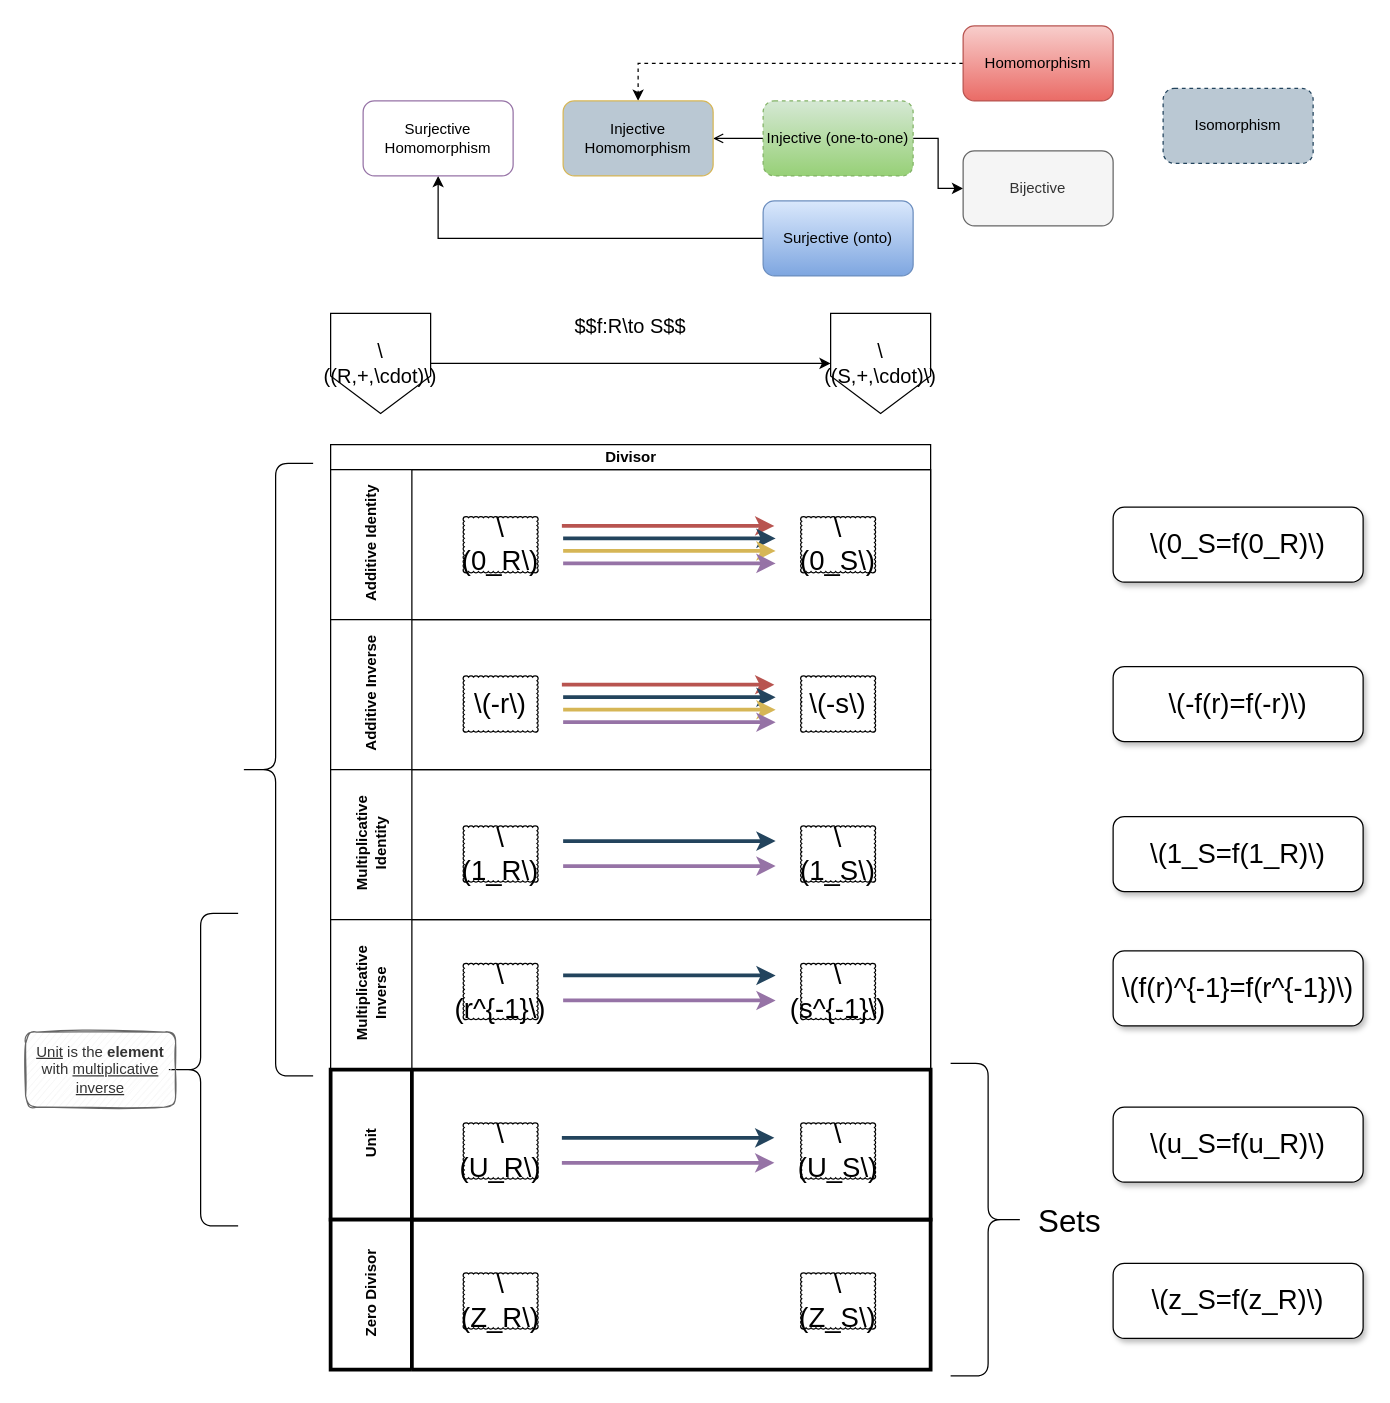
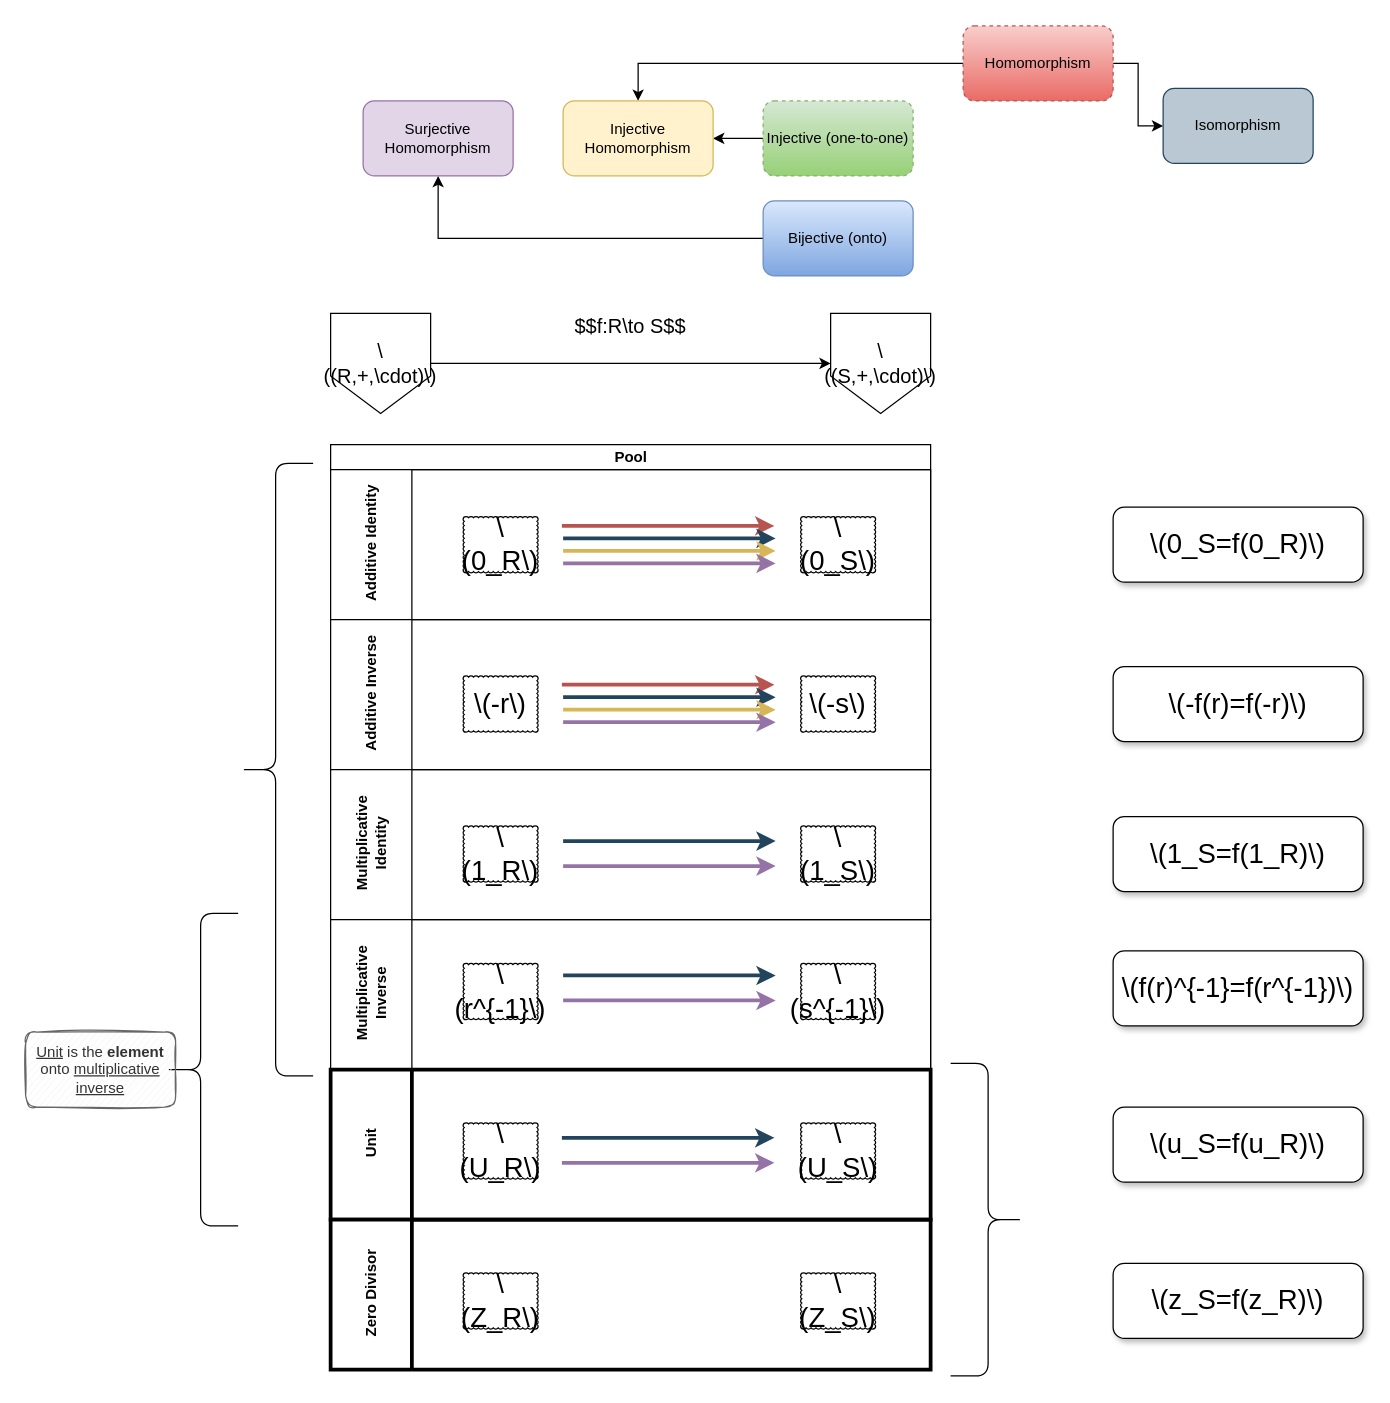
(785, 63) -> (785, 63)
(1038, 63) -> (1038, 63)
none -> (1138, 90)
(1238, 126) -> (1238, 126)
(438, 138) -> (438, 138)
(638, 138) -> (638, 138)
(720, 138) -> (723, 138)
(938, 159) -> none
(1038, 188) -> none
(838, 238) -> (838, 238)
(631, 457) -> (631, 457)
(101, 1069) -> (101, 1069)
(1069, 1219) -> none
